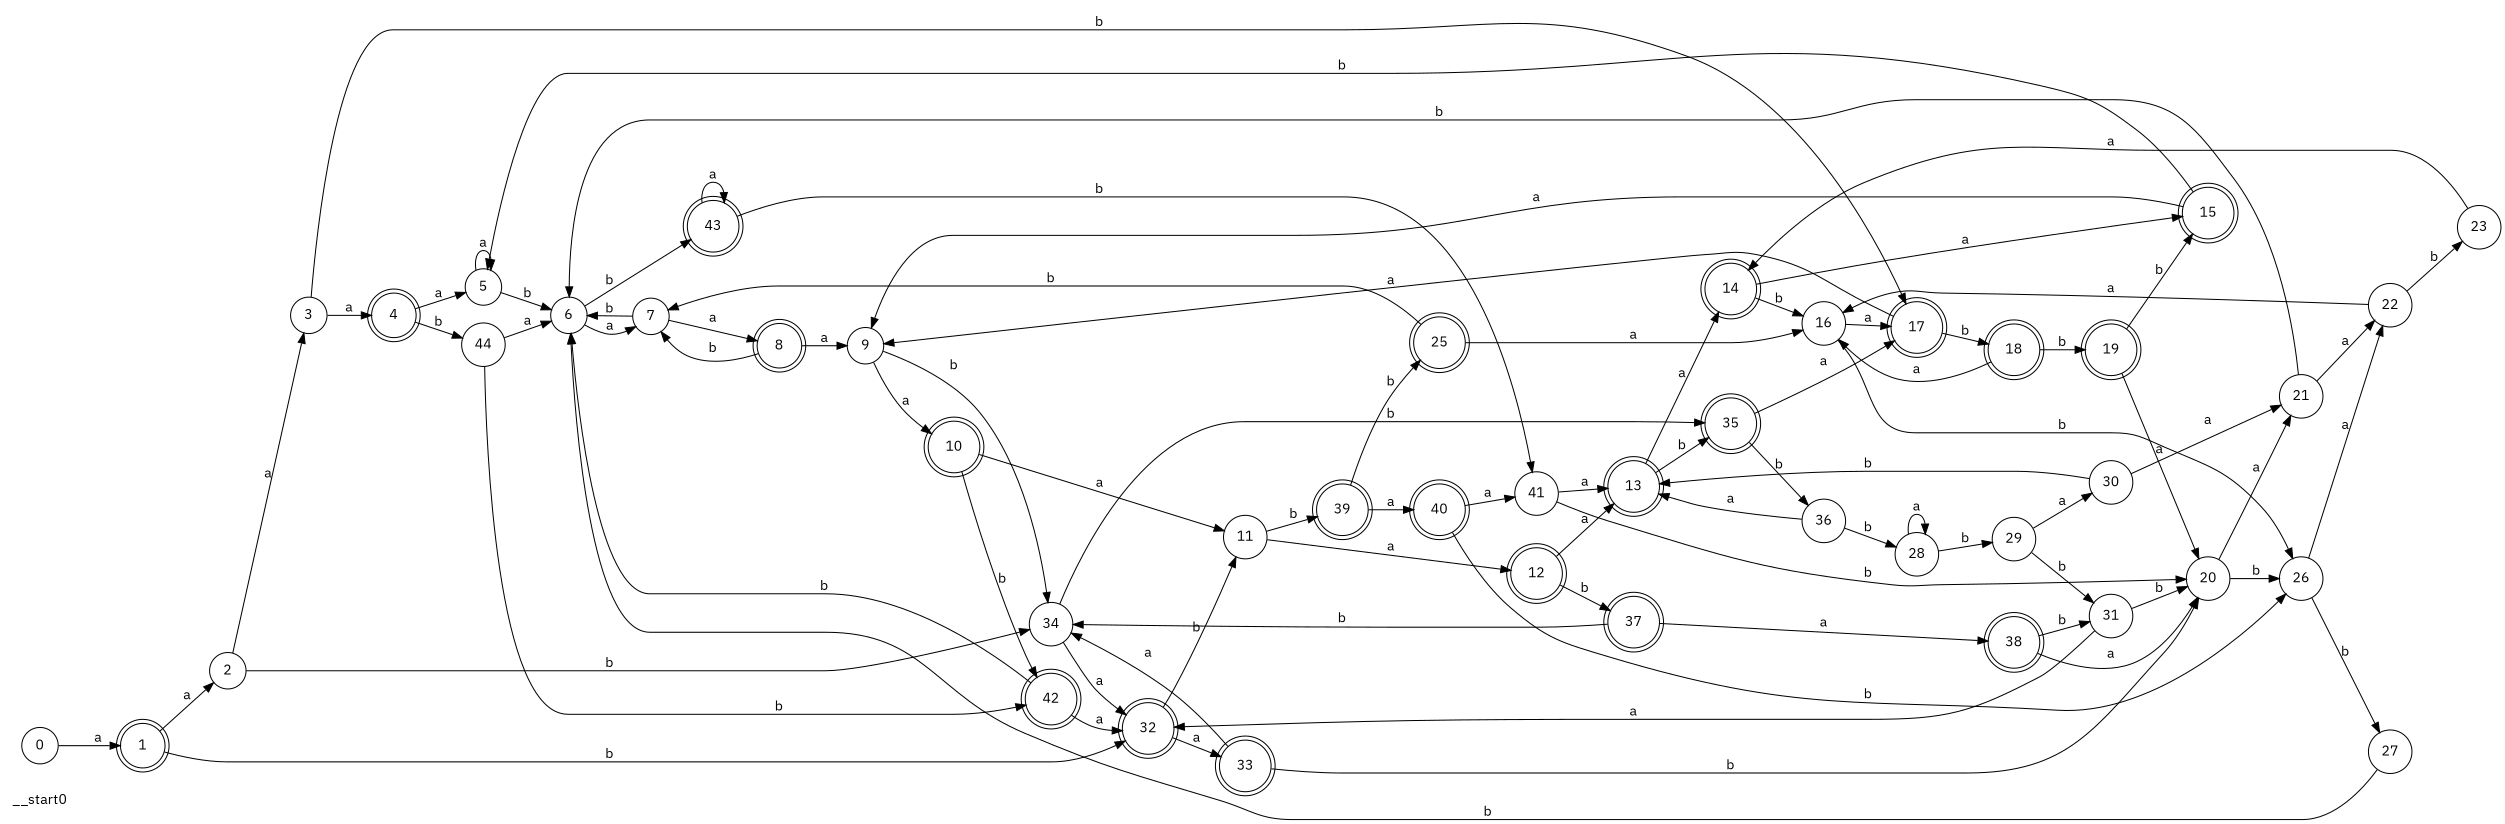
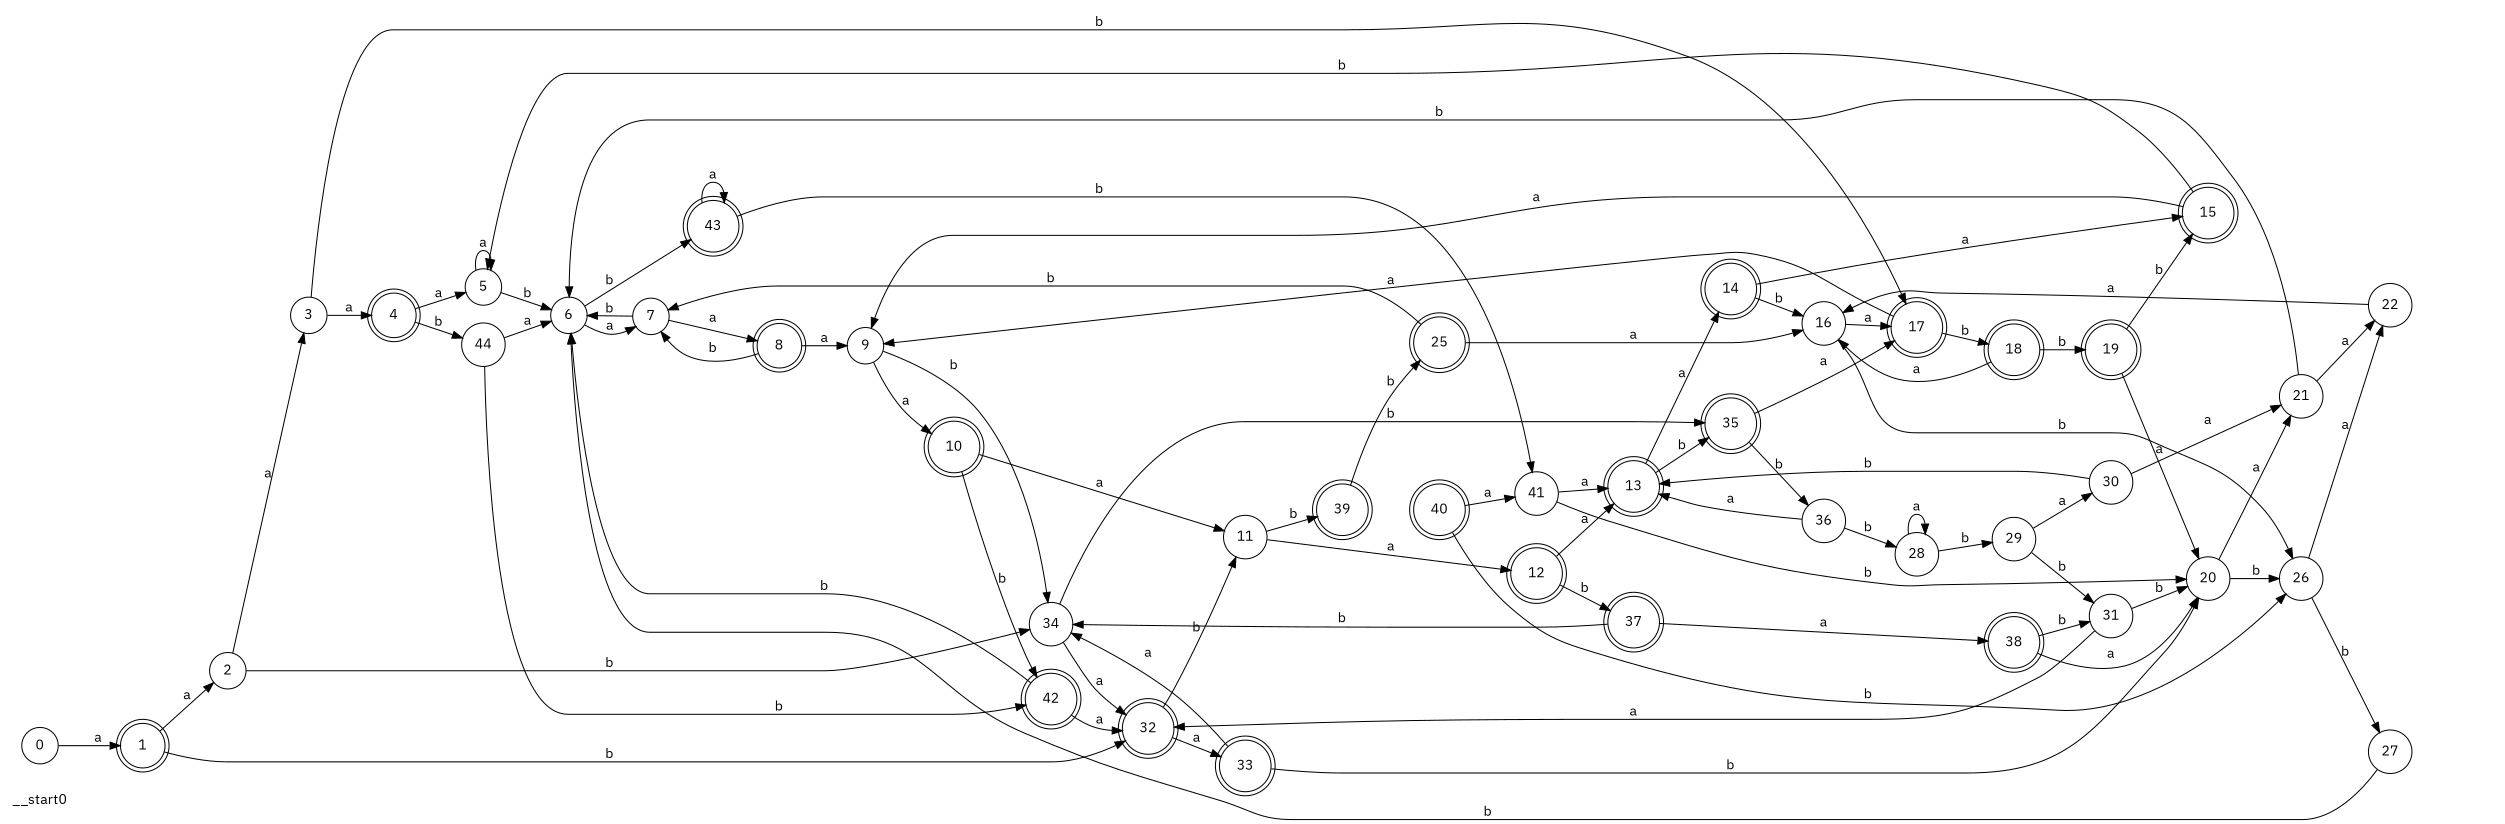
(2479, 227) -> none
(1386, 510) -> none
